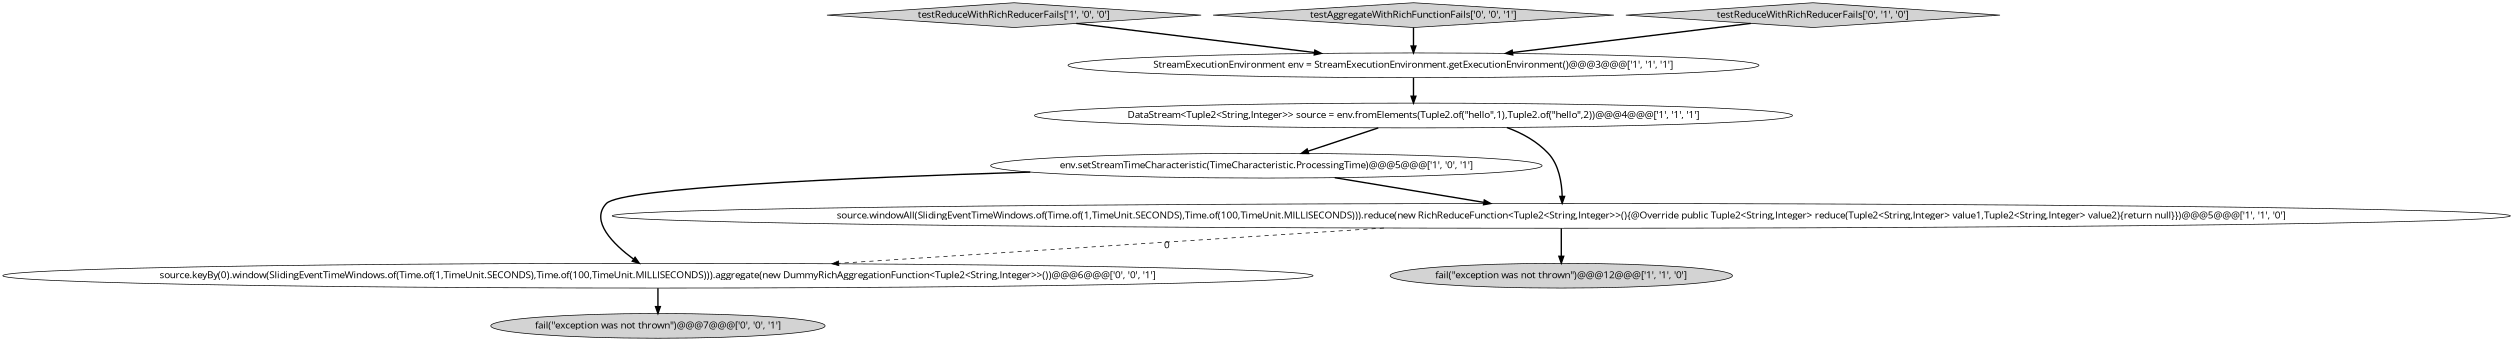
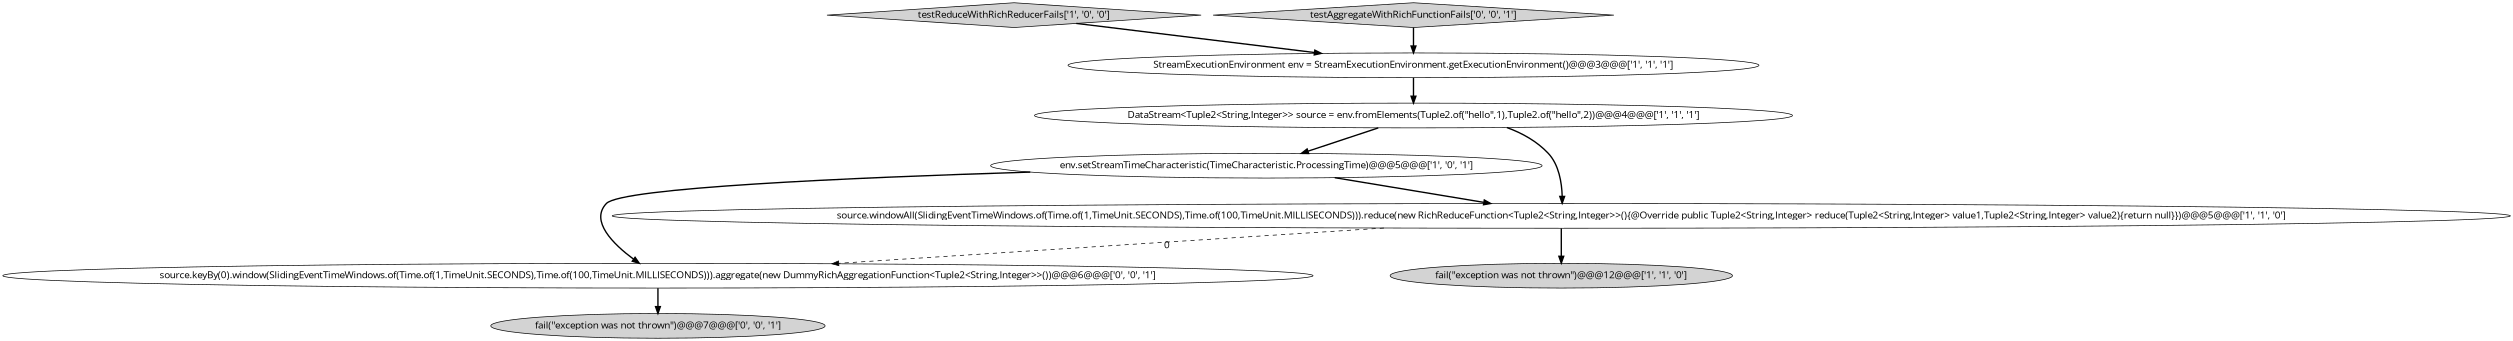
(1813, 15) -> none
